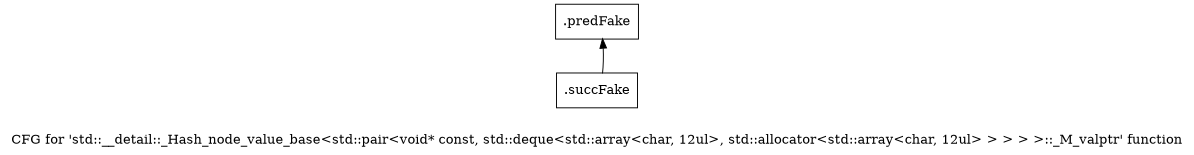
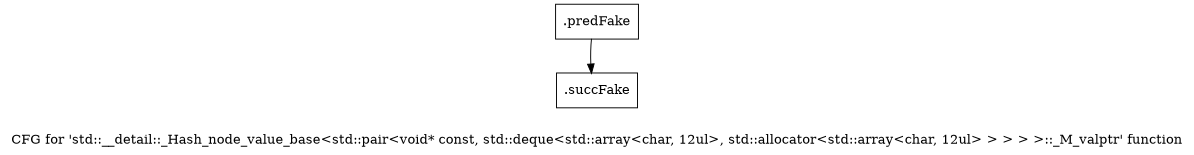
(603, 61) -> (591, 51)
